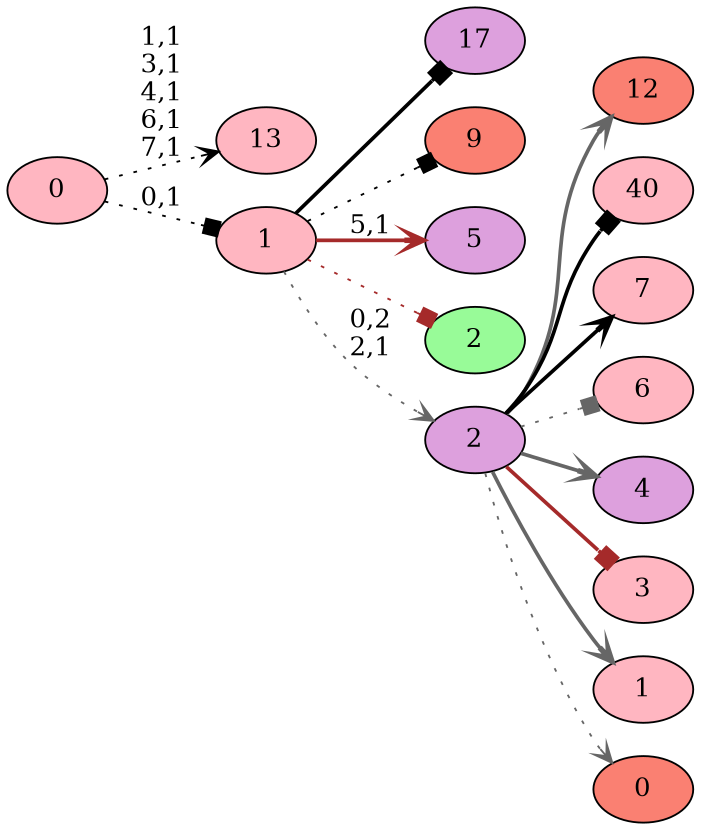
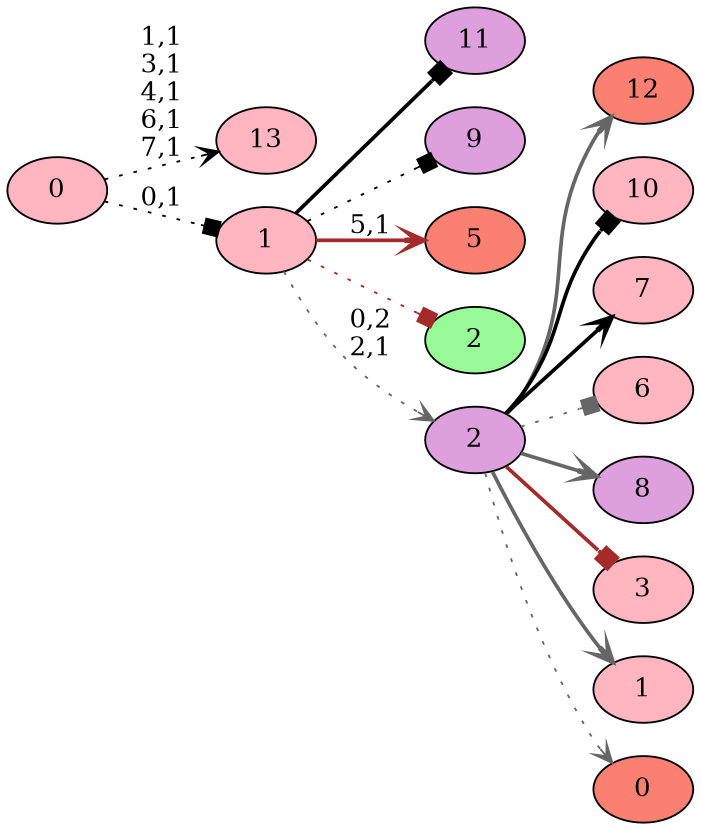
(475, 41) -> (475, 41)
(475, 140) -> (475, 140)
(643, 190) -> (643, 190)
(475, 240) -> (475, 240)
(643, 490) -> (643, 490)
